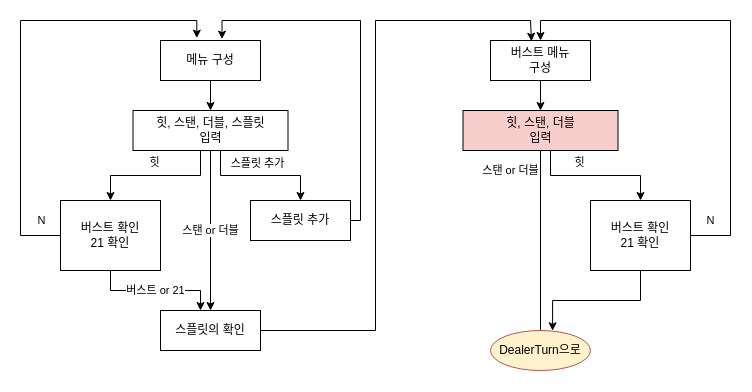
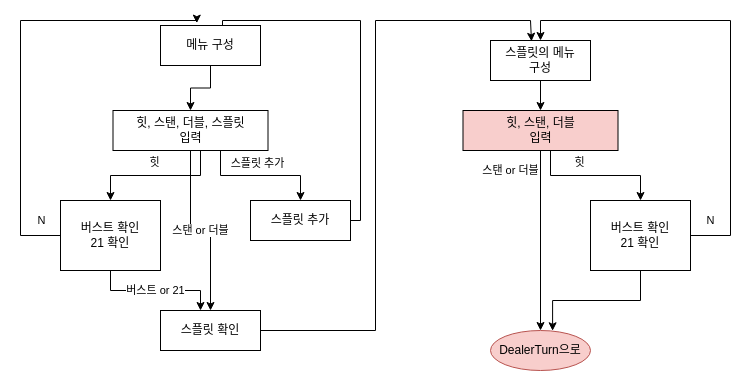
(211, 61) -> (211, 46)
(541, 61) -> (541, 61)
(211, 131) -> (191, 131)
(541, 325) -> (541, 322)
(211, 331) -> (211, 331)
(541, 351) -> (541, 351)
